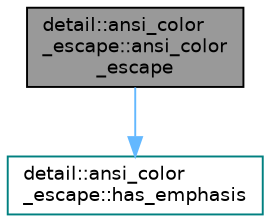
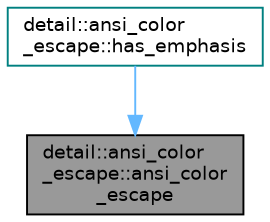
(135, 112) -> (135, 91)
